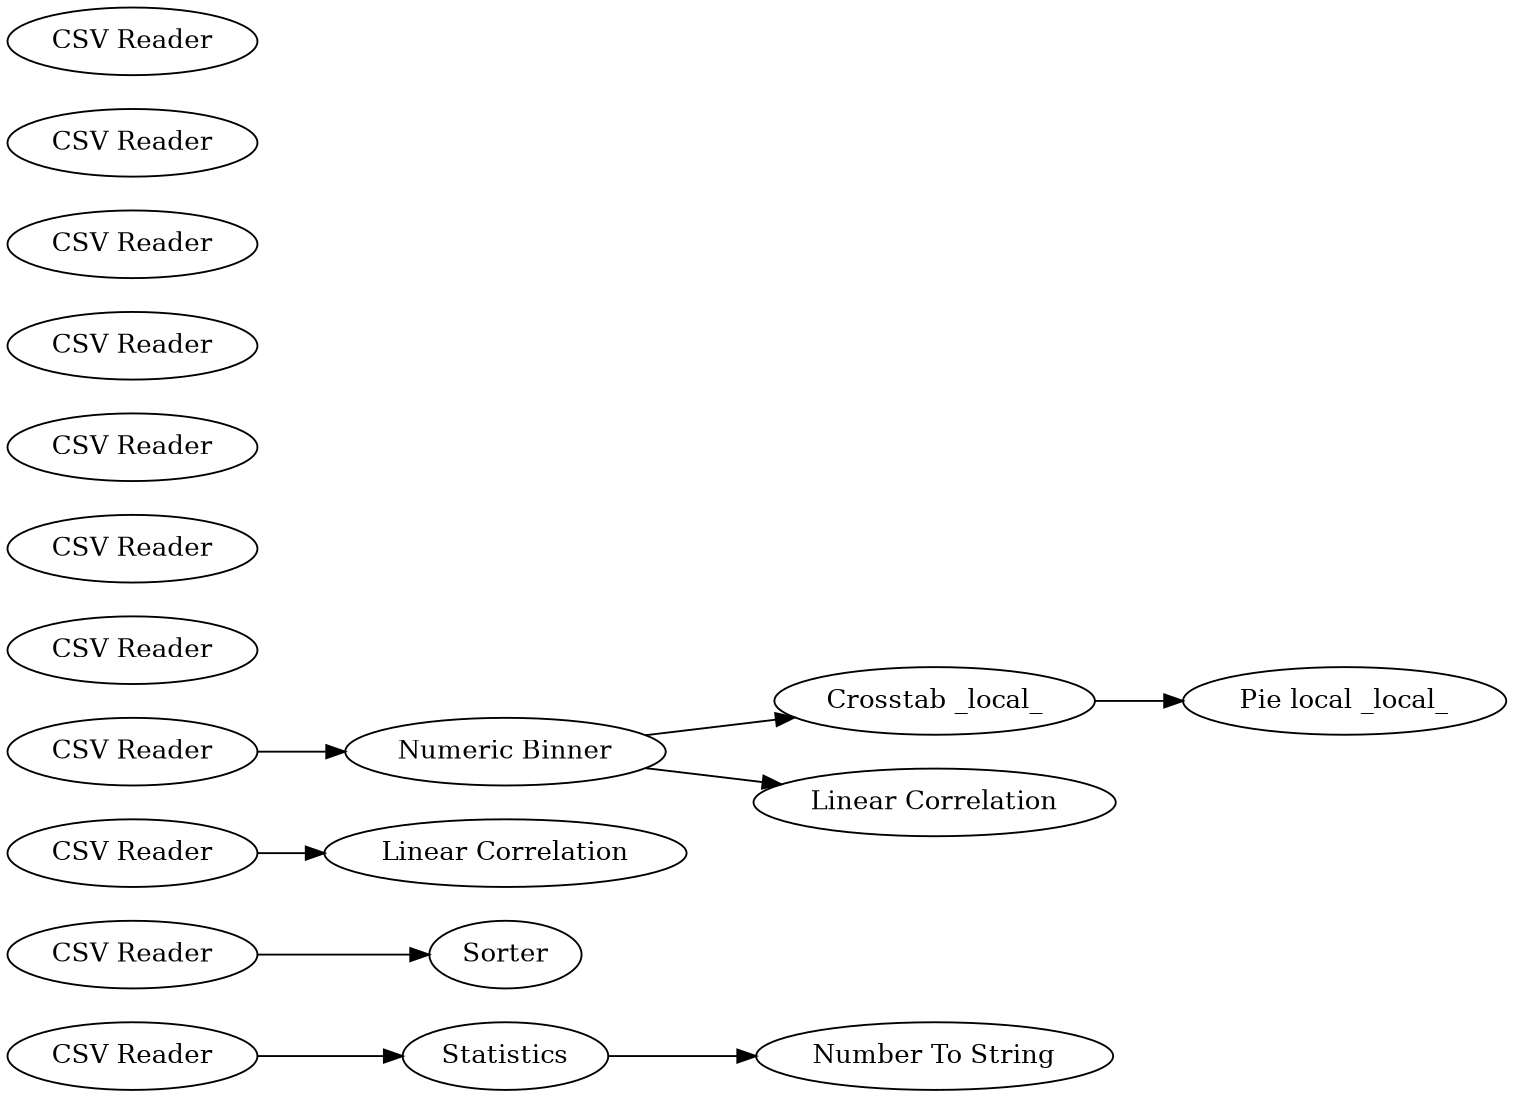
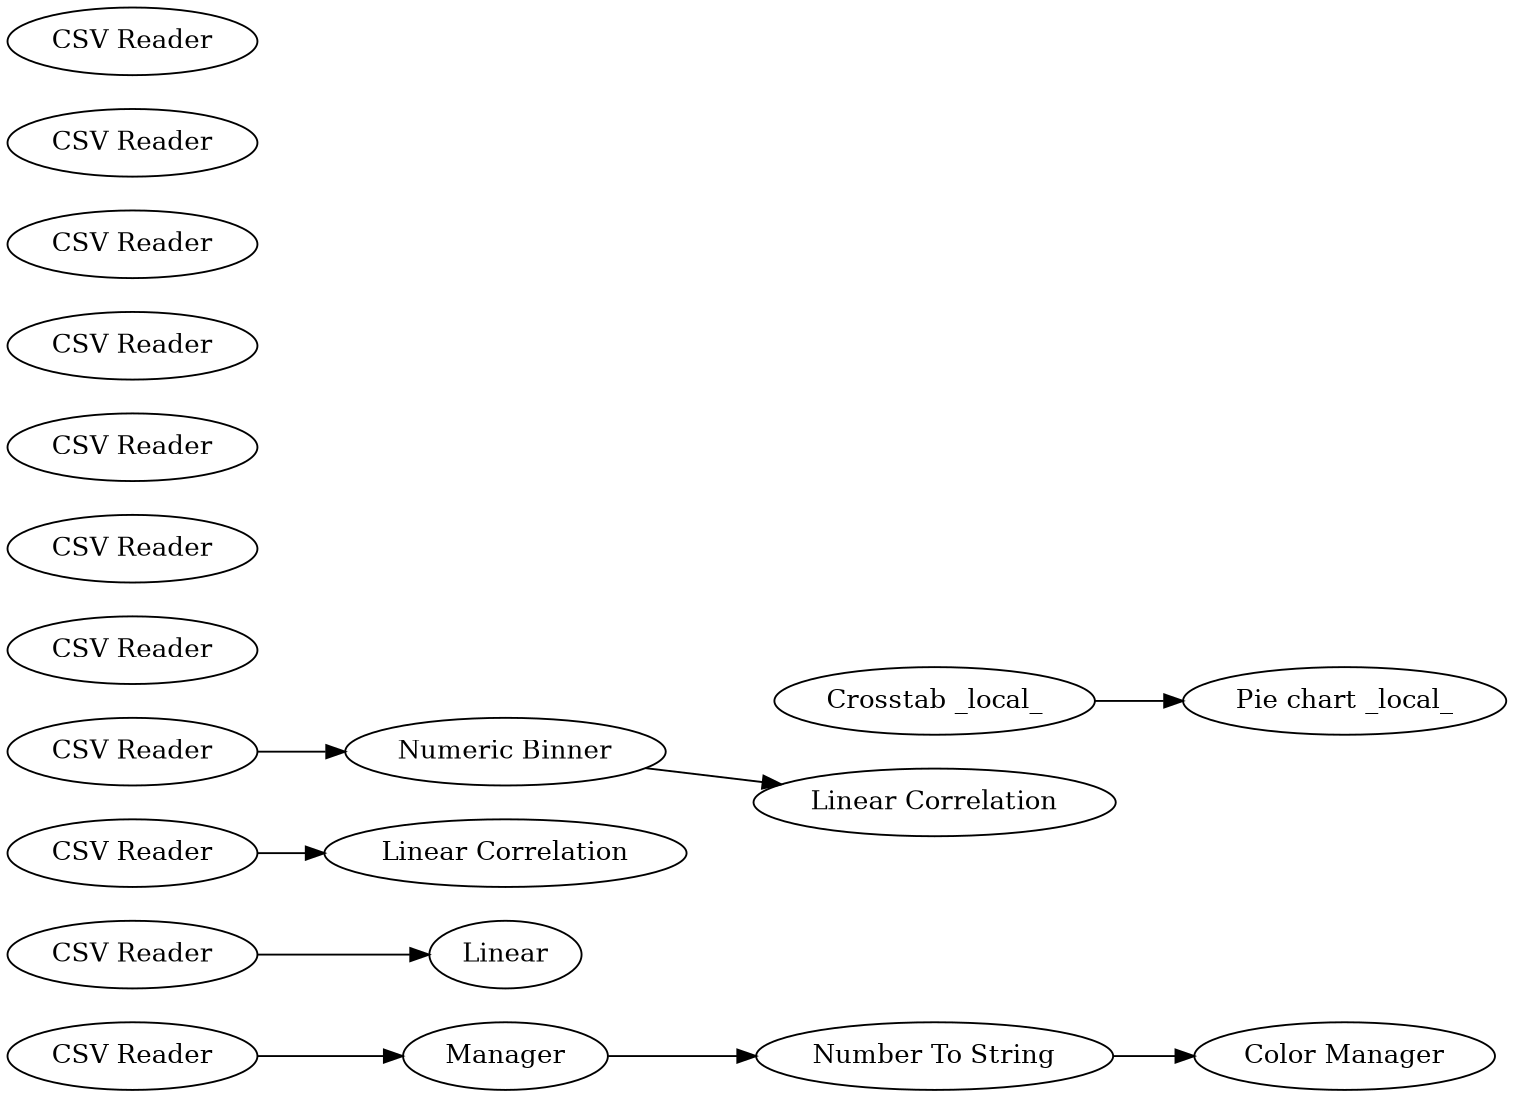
(1345, 701) -> (1345, 701)
(711, 727) -> none
(505, 955) -> (505, 955)
(505, 1056) -> (505, 1056)
none -> (1345, 1056)
